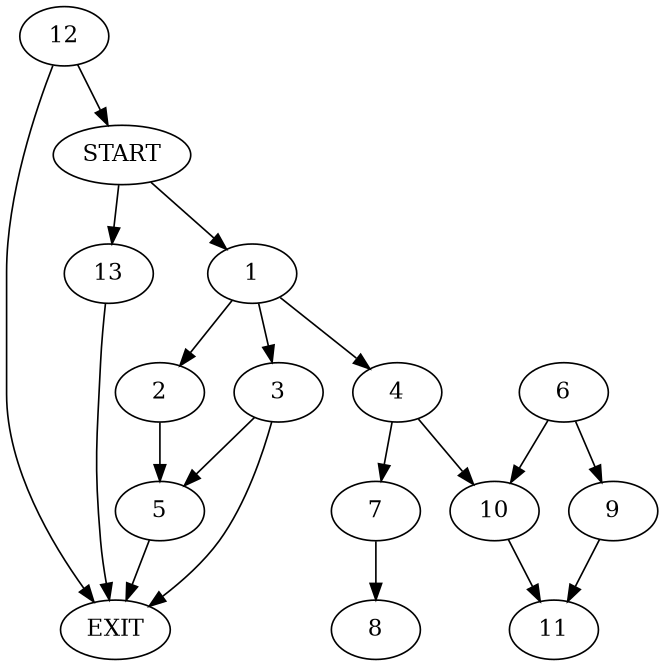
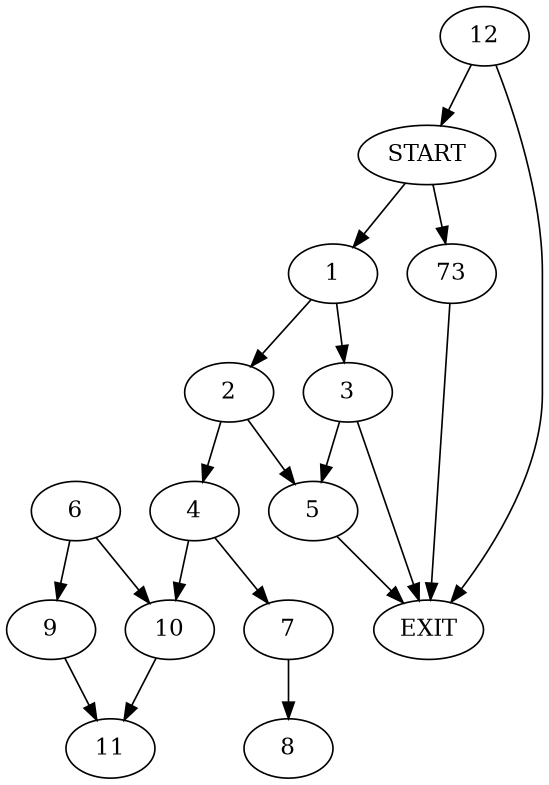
(109, 274) -> (452, 274)
(318, 328) -> (214, 444)
